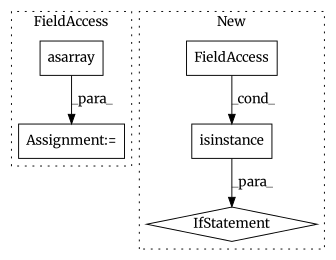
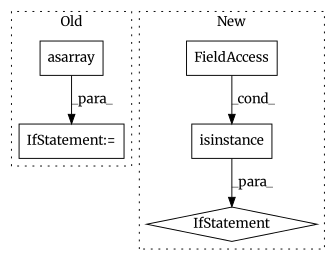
(72, 22) -> (72, 22)
(72, 141) -> (72, 141)
